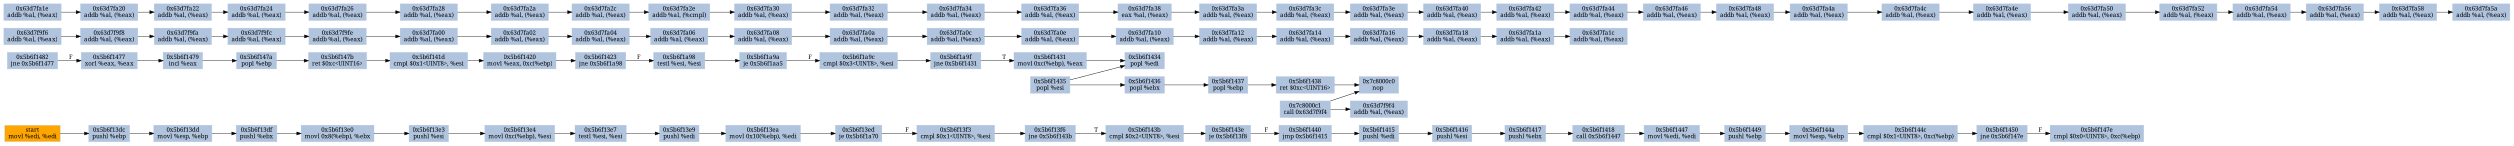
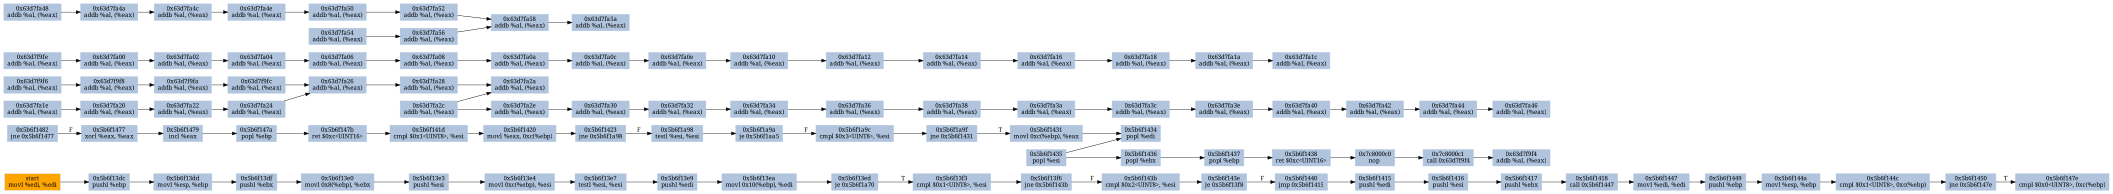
(558, 12) -> (472, 98)
(679, 12) -> (520, 109)
(1145, 12) -> (952, 109)
(1706, 12) -> none
(2223, 12) -> (472, 17)
(295, 36) -> (295, 85)
(1343, 97) -> (1407, 158)
(907, 130) -> (903, 179)
(1096, 130) -> (1092, 179)
(2040, 130) -> (2006, 179)
